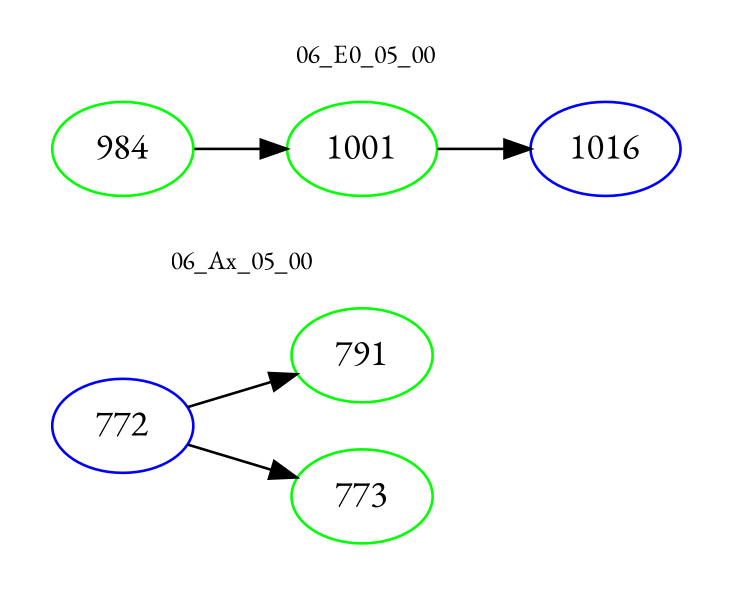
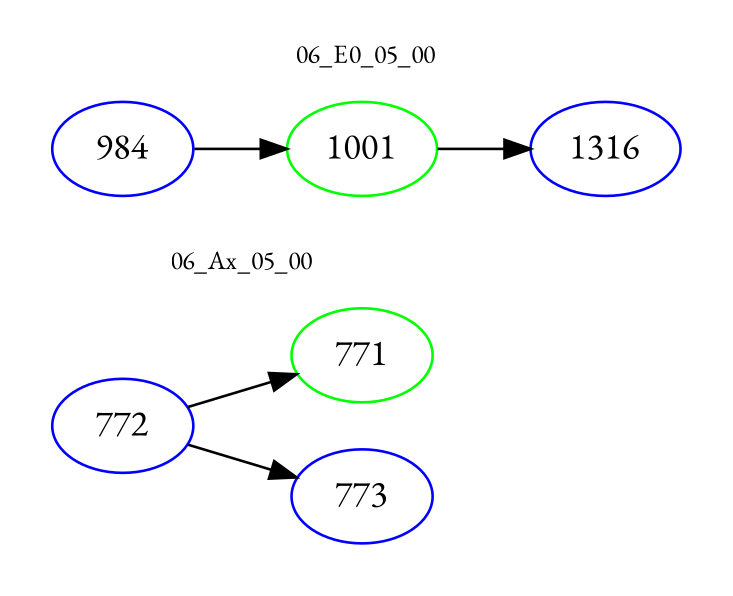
(123, 149) -> (123, 149)
(606, 149) -> (606, 149)
(362, 355) -> (362, 355)
(362, 496) -> (362, 496)
